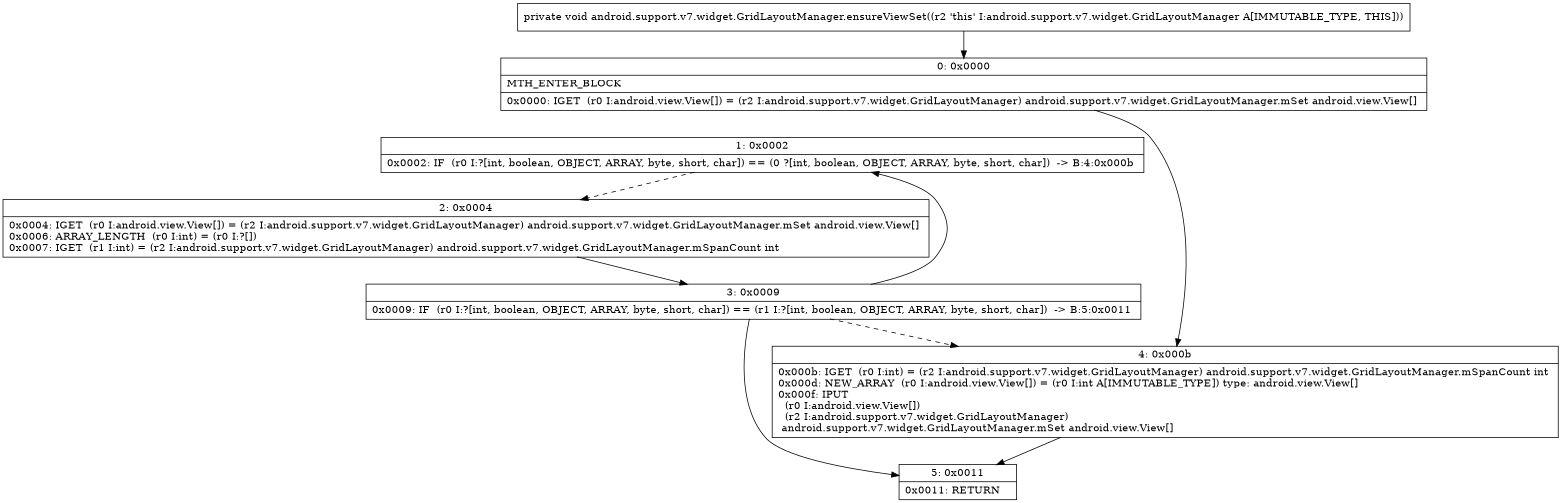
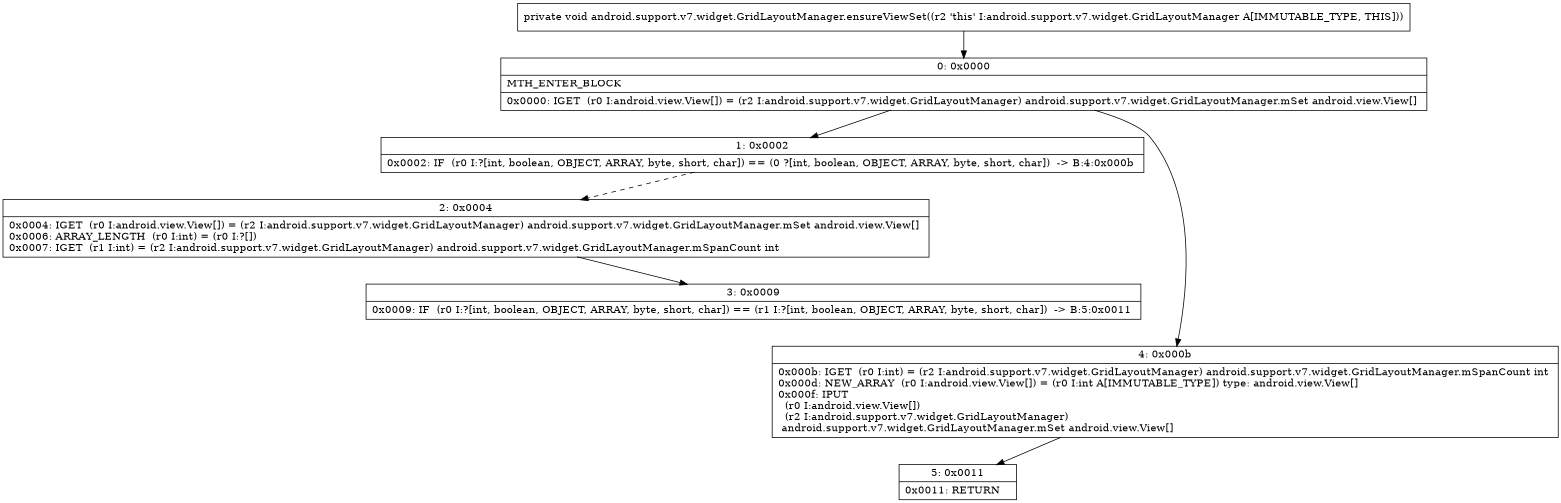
(947, 232) -> (854, 123)
(890, 332) -> none
(769, 441) -> none
